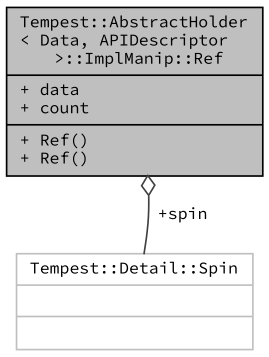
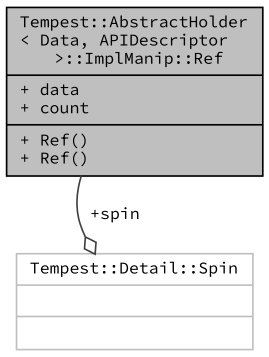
(148, 225) -> (77, 206)
